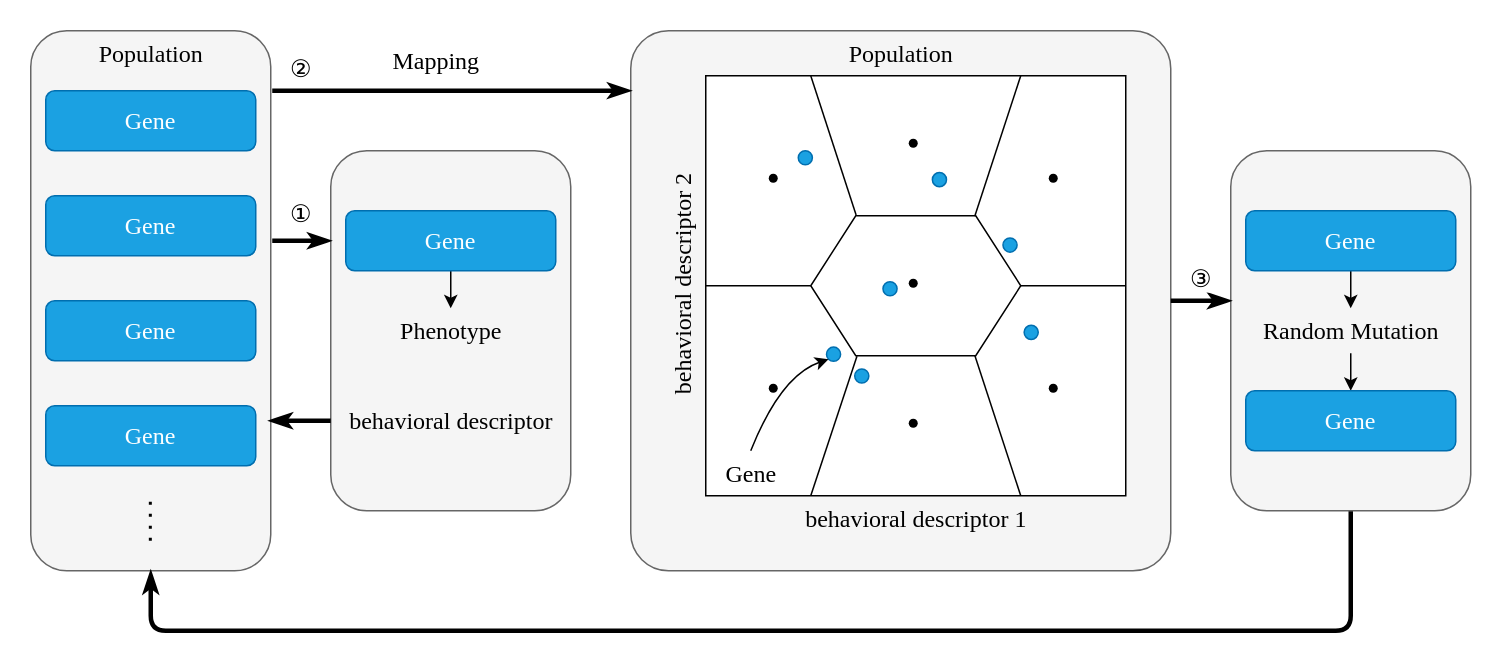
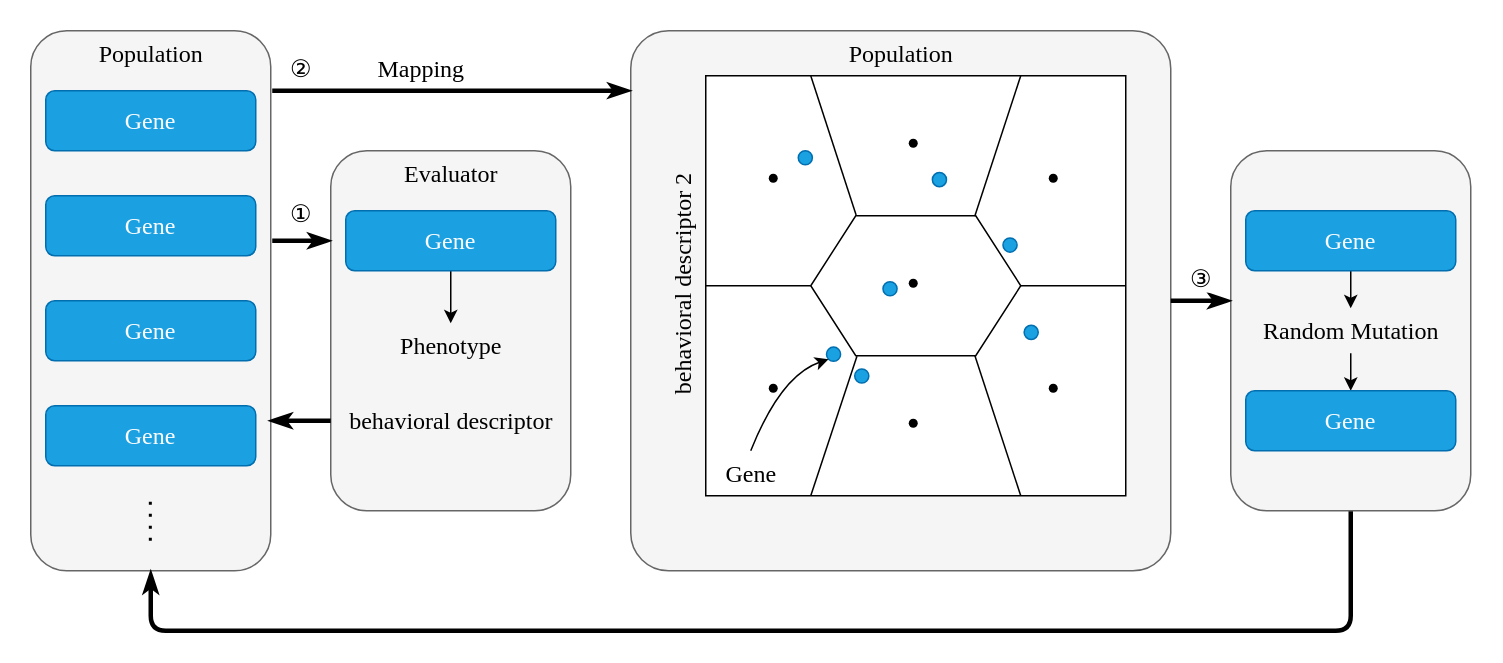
(436, 61) -> (421, 68)
none -> (451, 173)
(451, 331) -> (451, 346)
(916, 518) -> none
